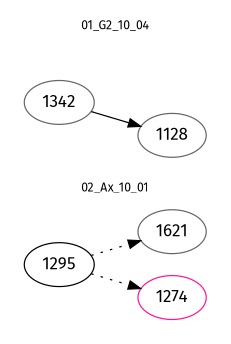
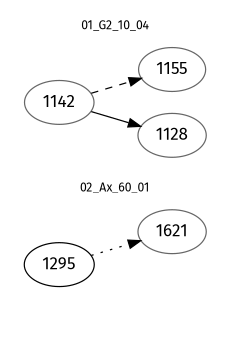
none -> (172, 70)
(59, 102) -> (59, 102)
(115, 188) -> (115, 188)
(172, 298) -> none
